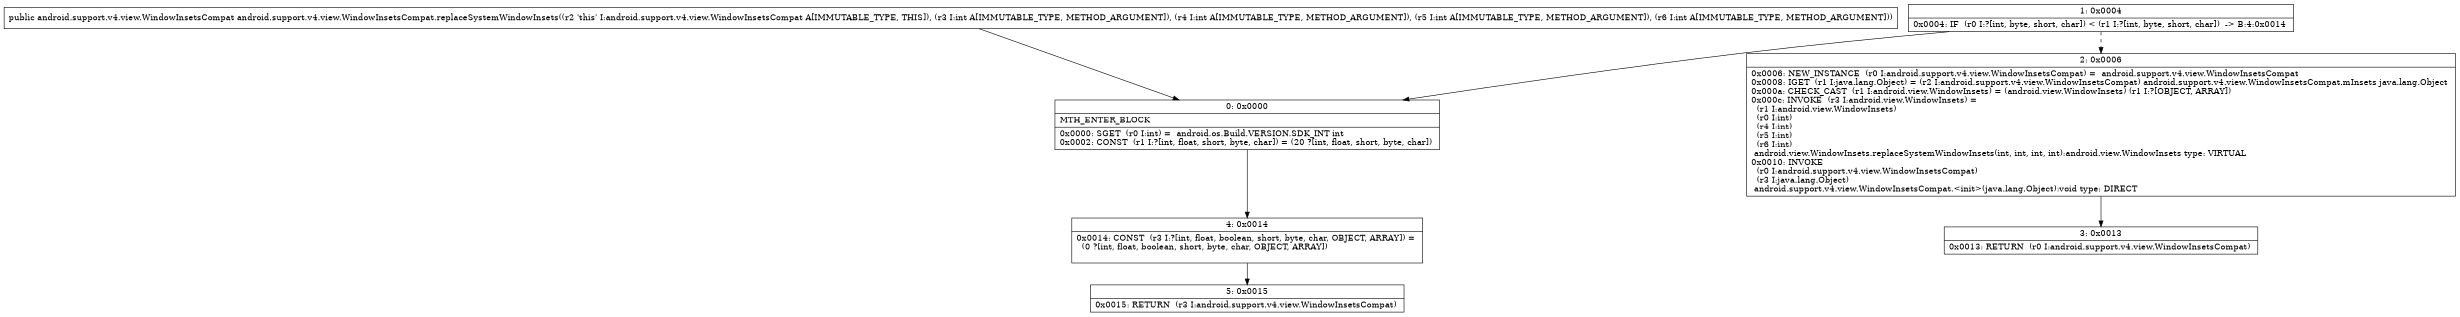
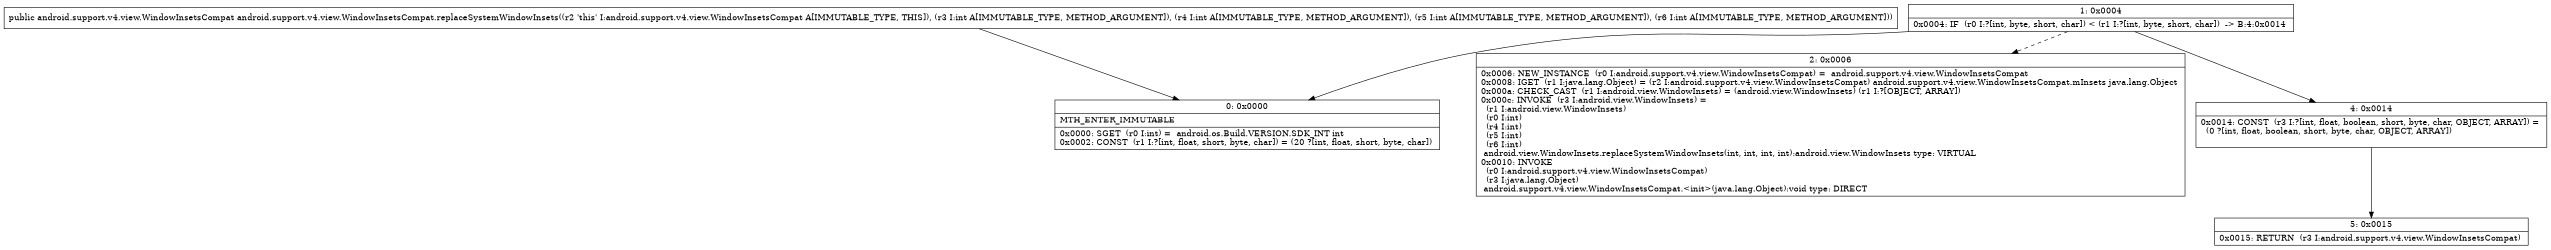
(1105, 120) -> (1118, 120)
(1247, 181) -> (2222, 66)
(2101, 241) -> none
